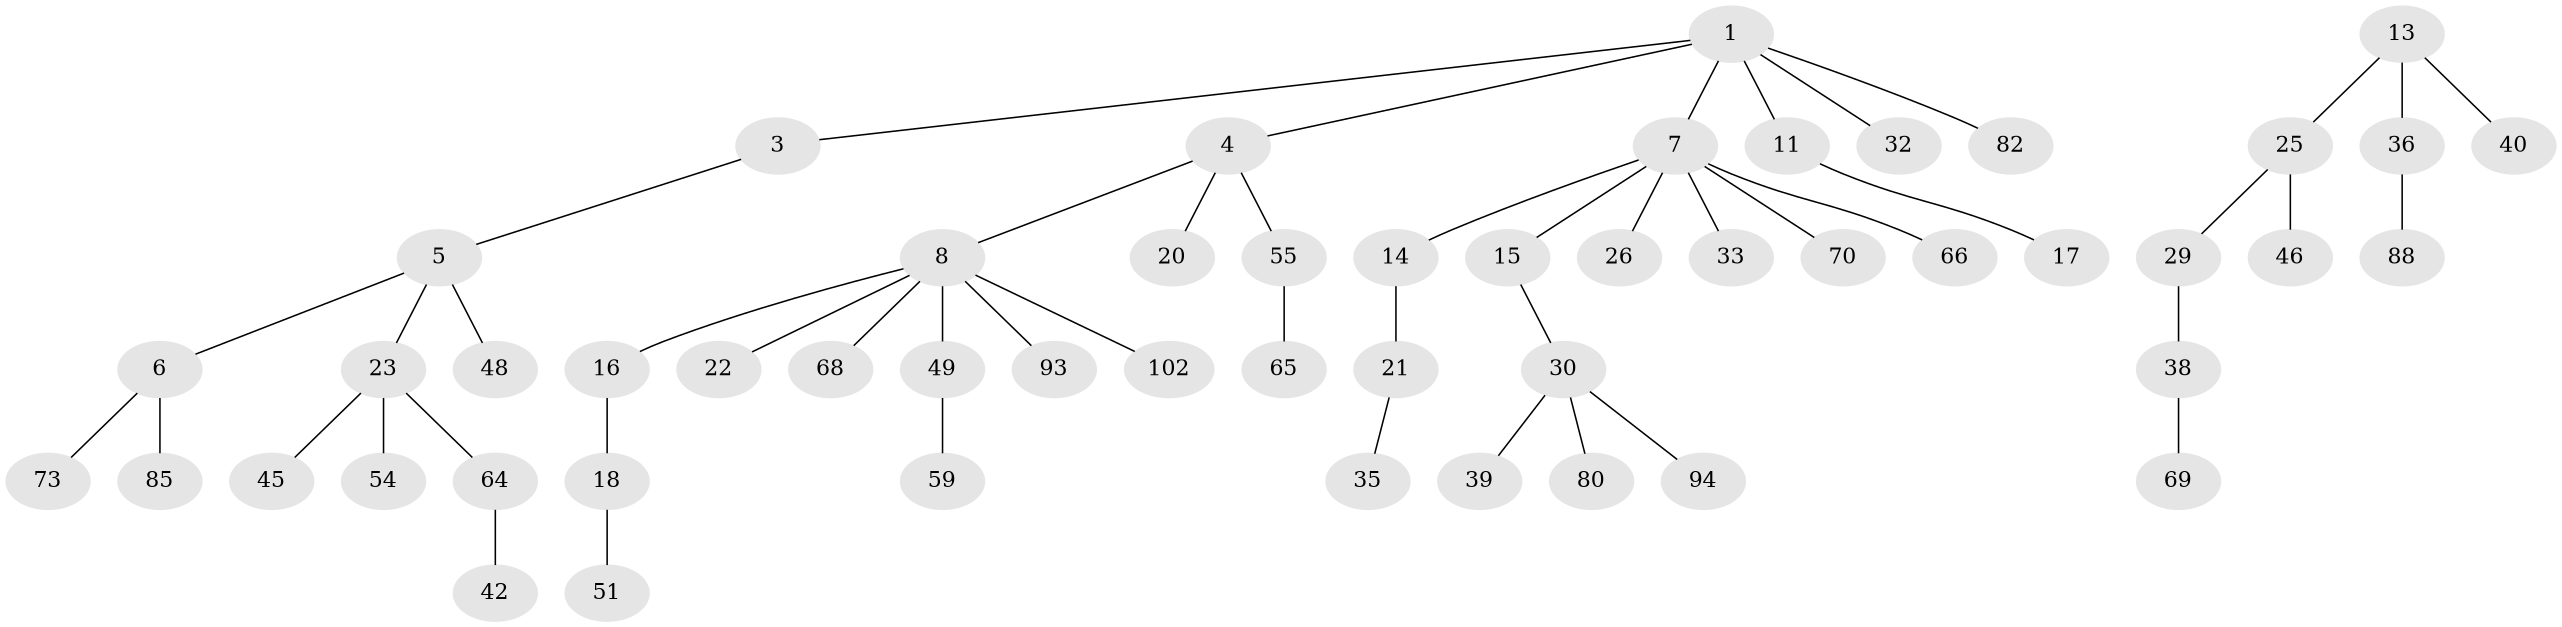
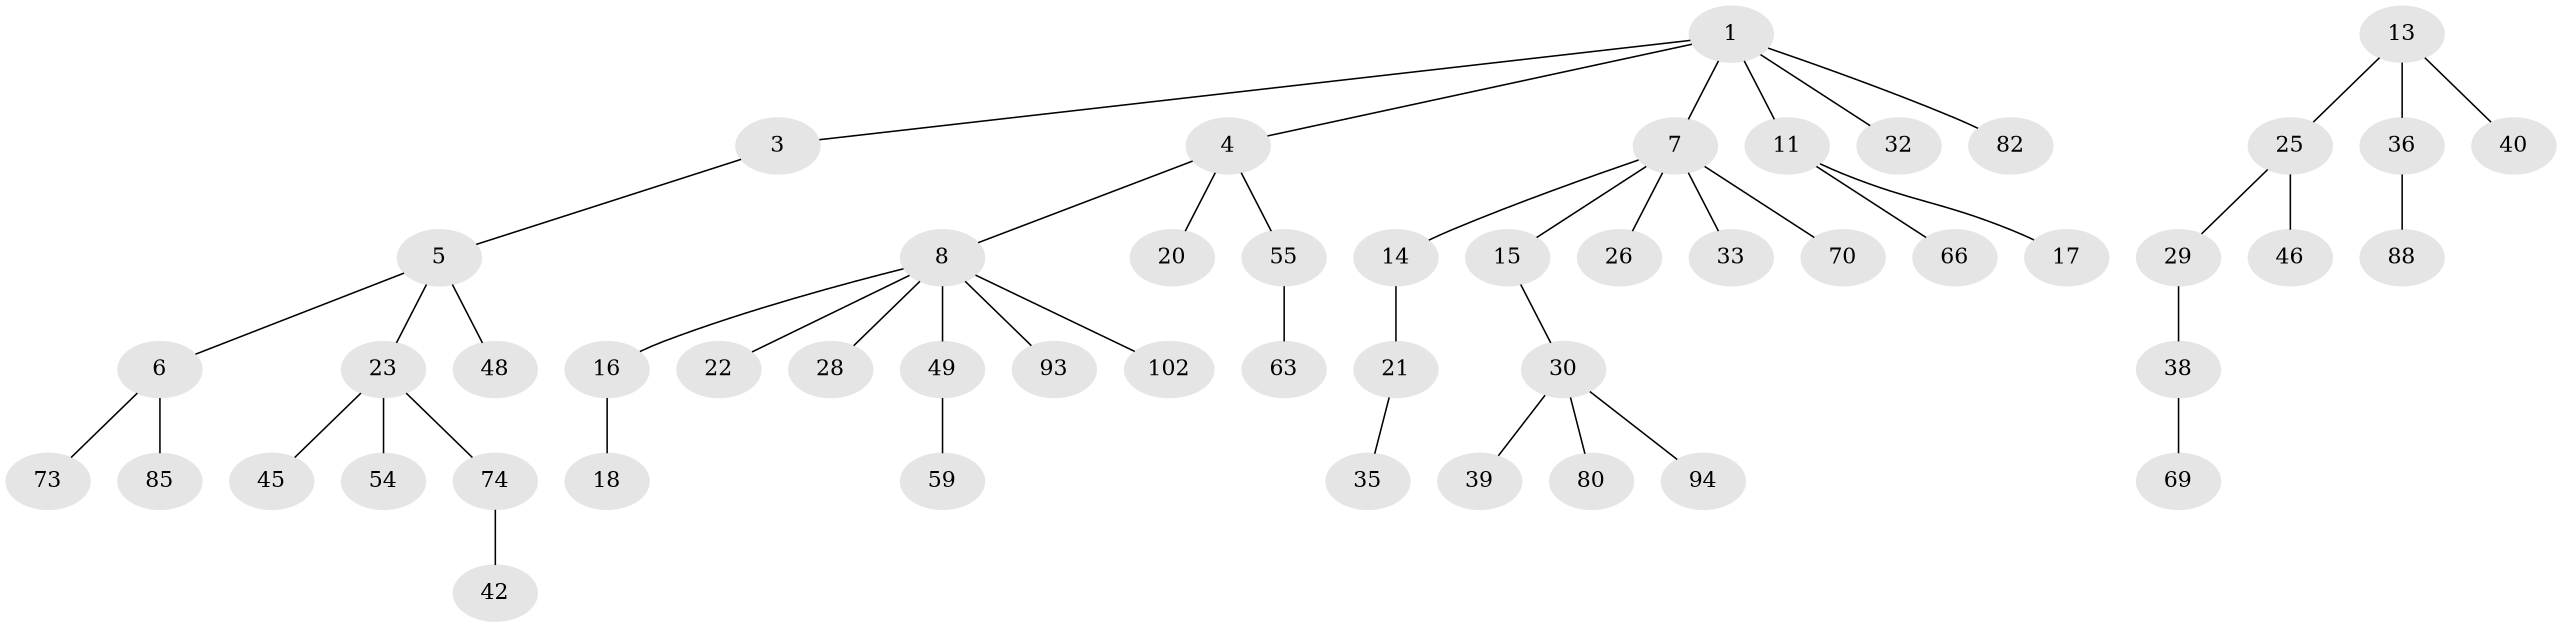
(1815, 202) -> (1871, 202)
(831, 370) -> (831, 370)
(1284, 370) -> (1284, 370)
(495, 481) -> (495, 481)
(607, 593) -> none
